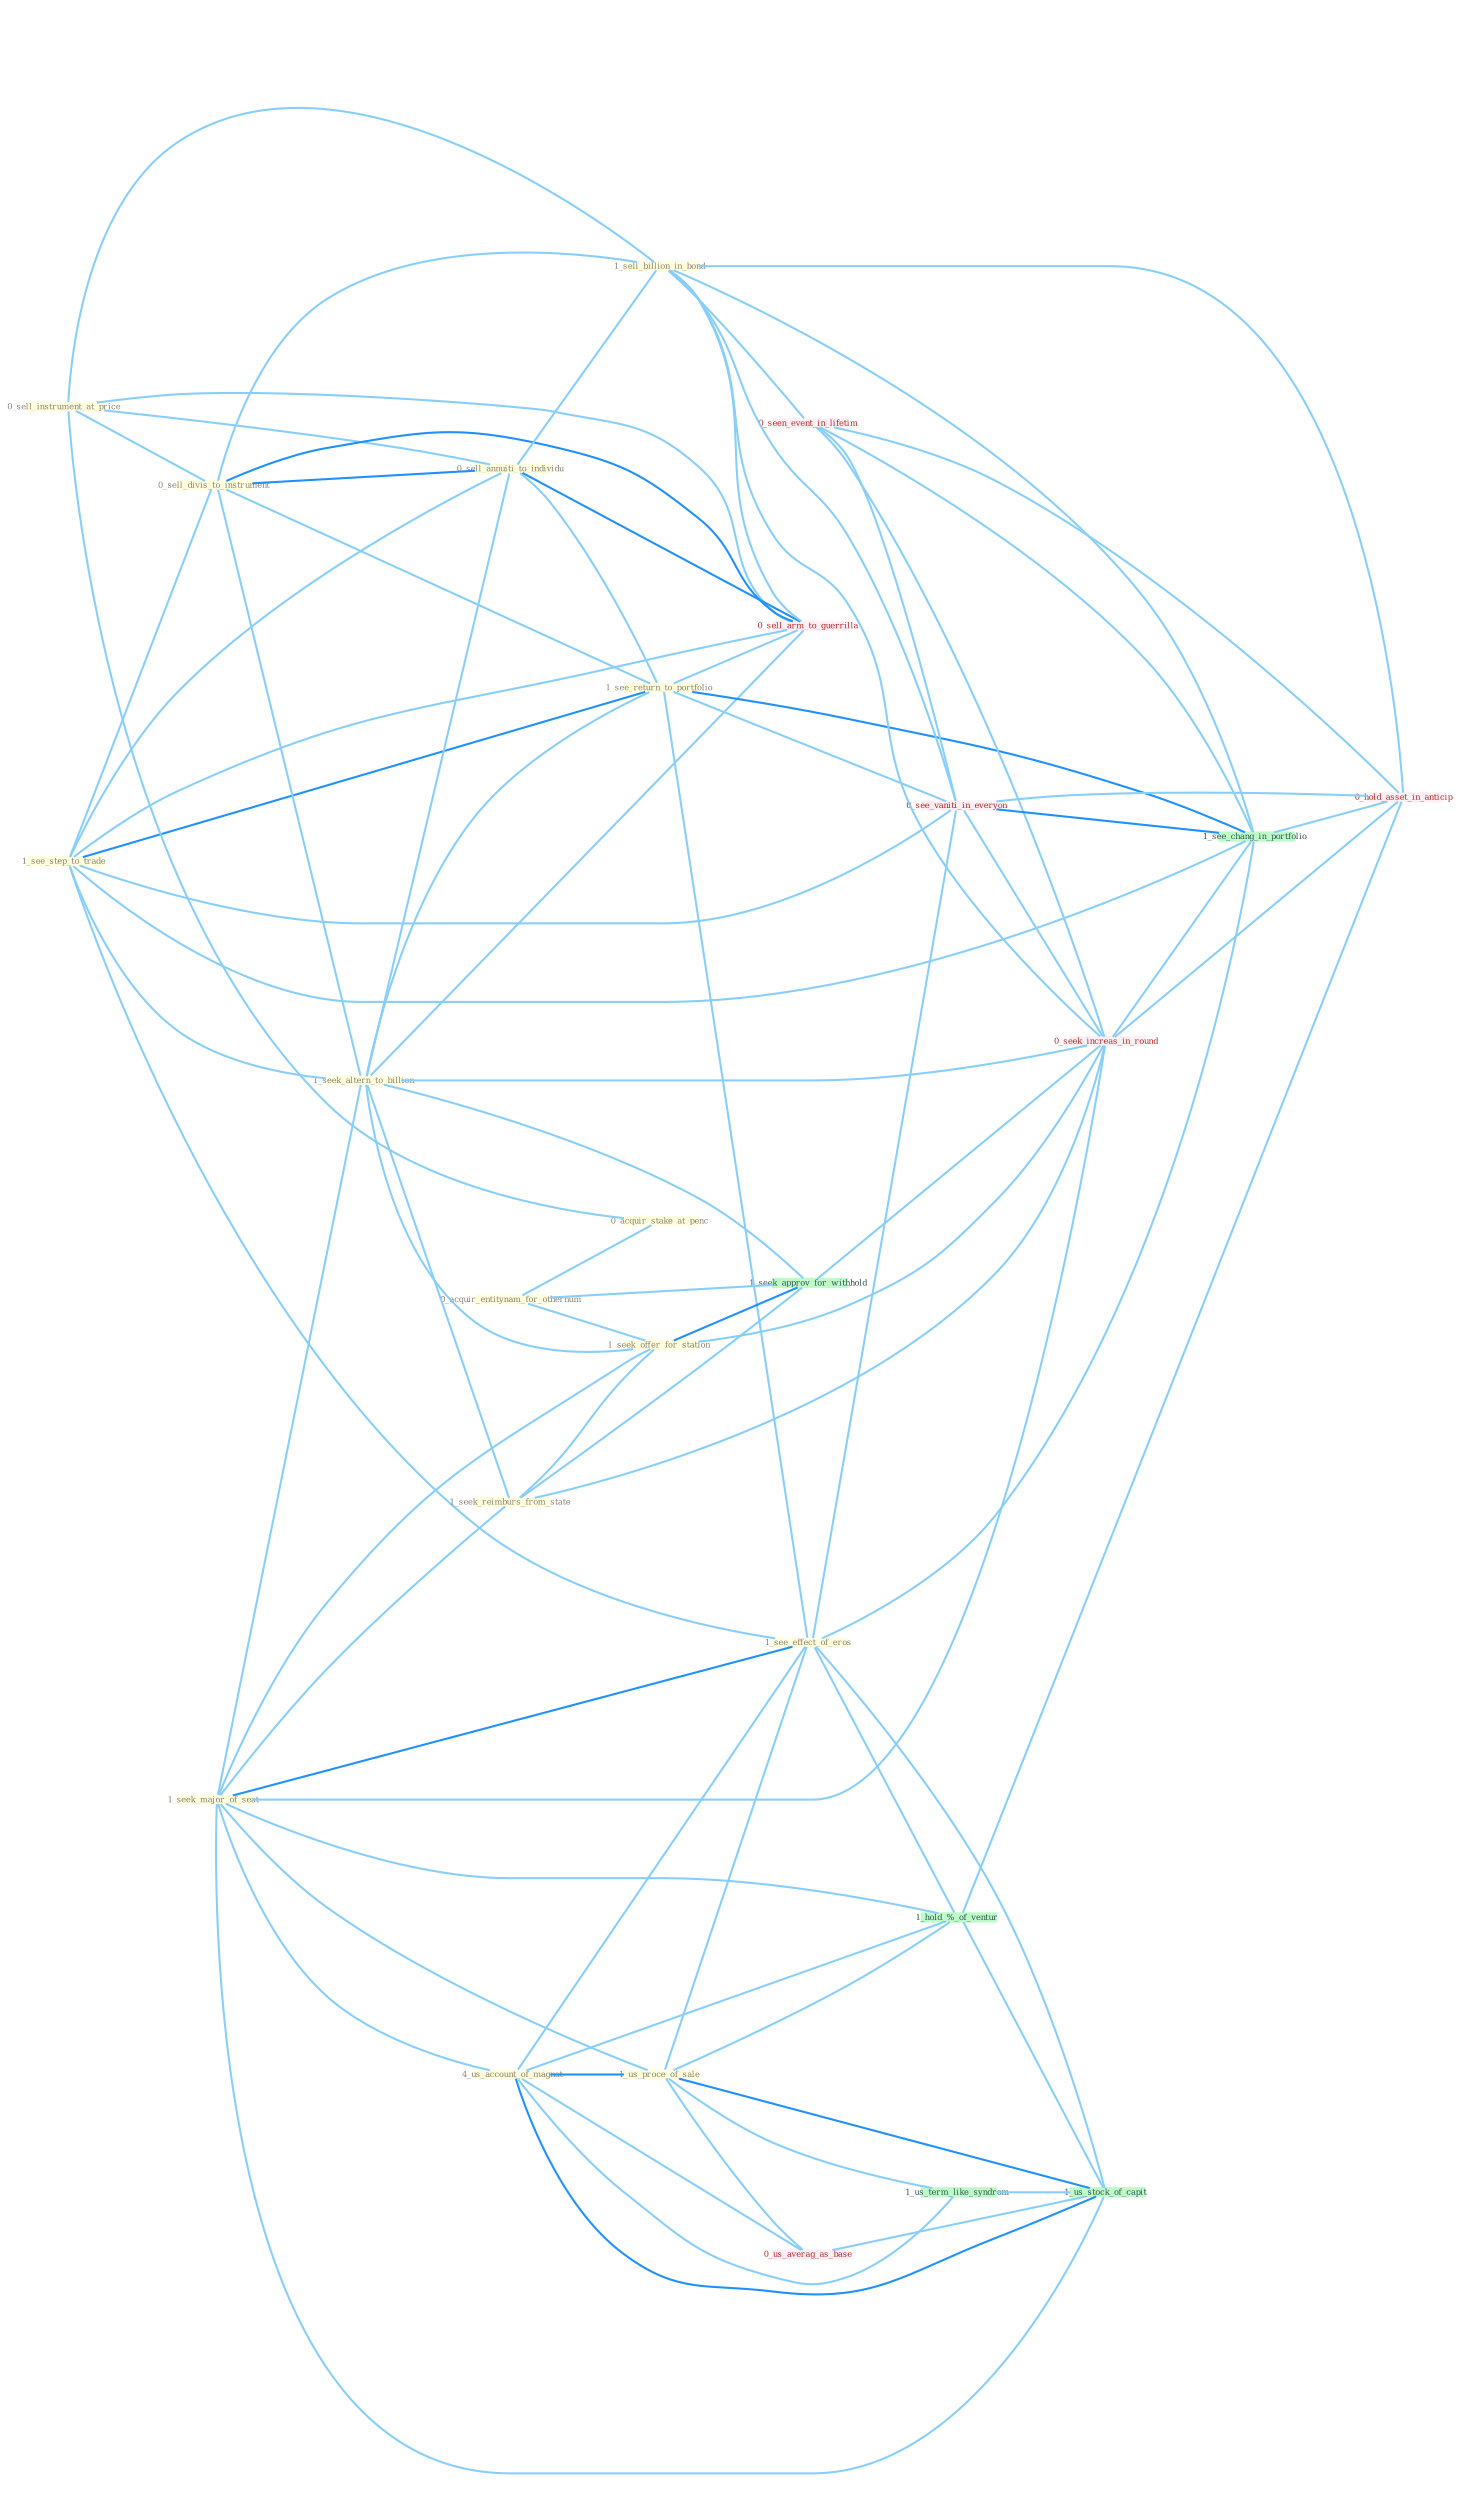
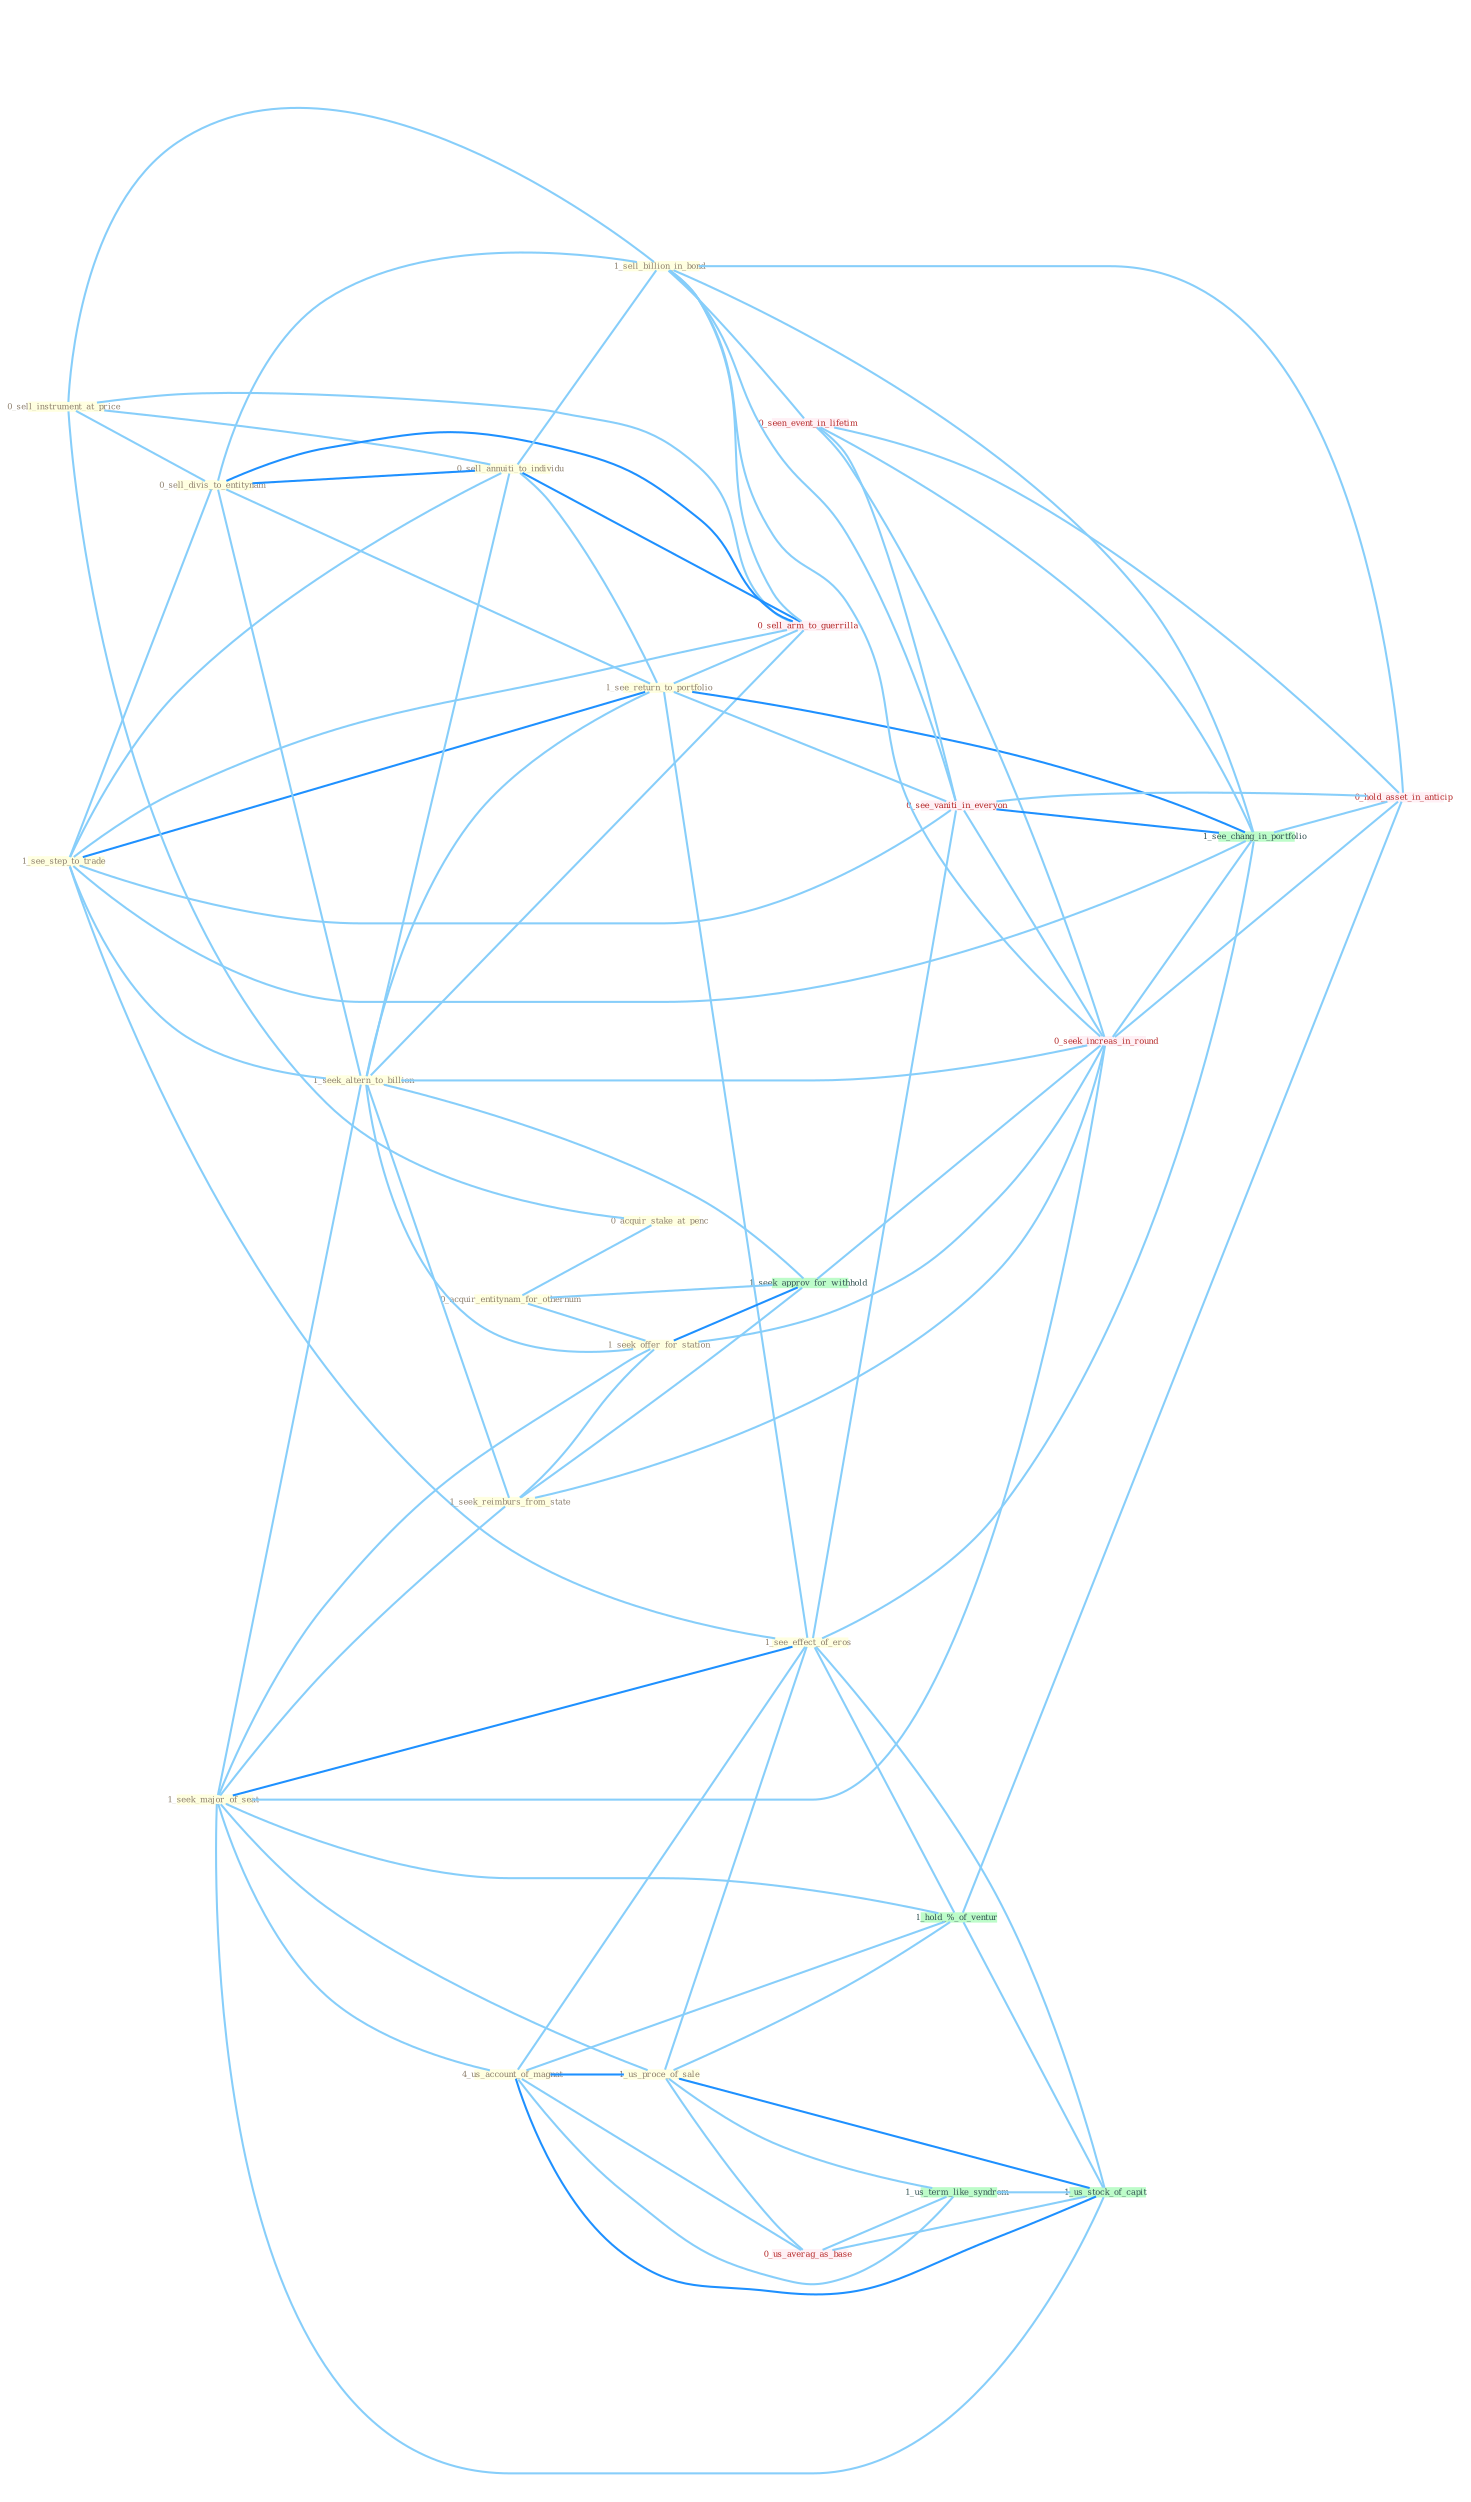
(215, 485) -> (215, 485)
none -> (885, 2223)
